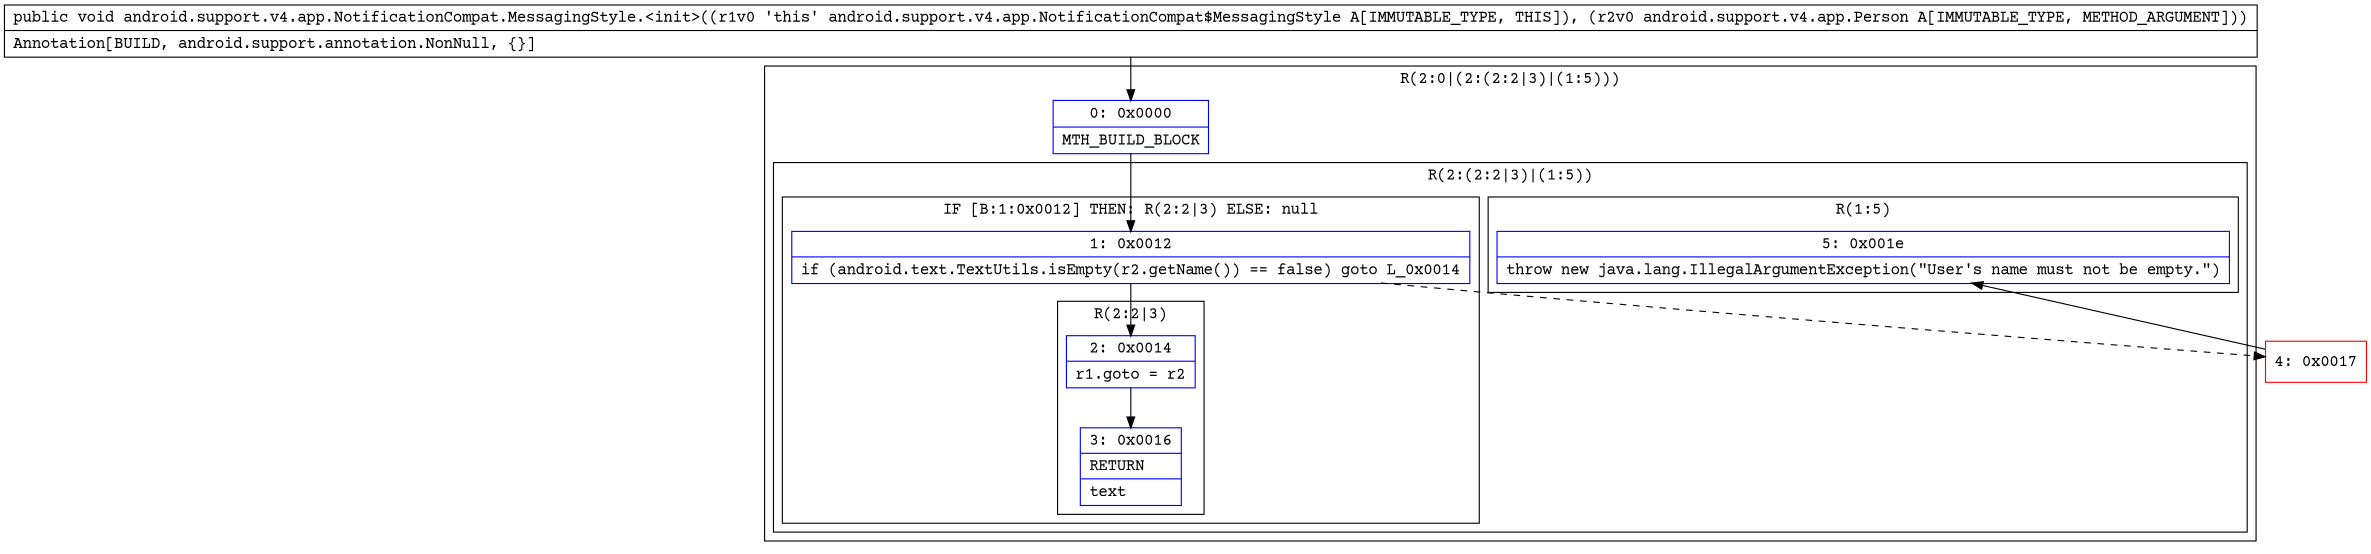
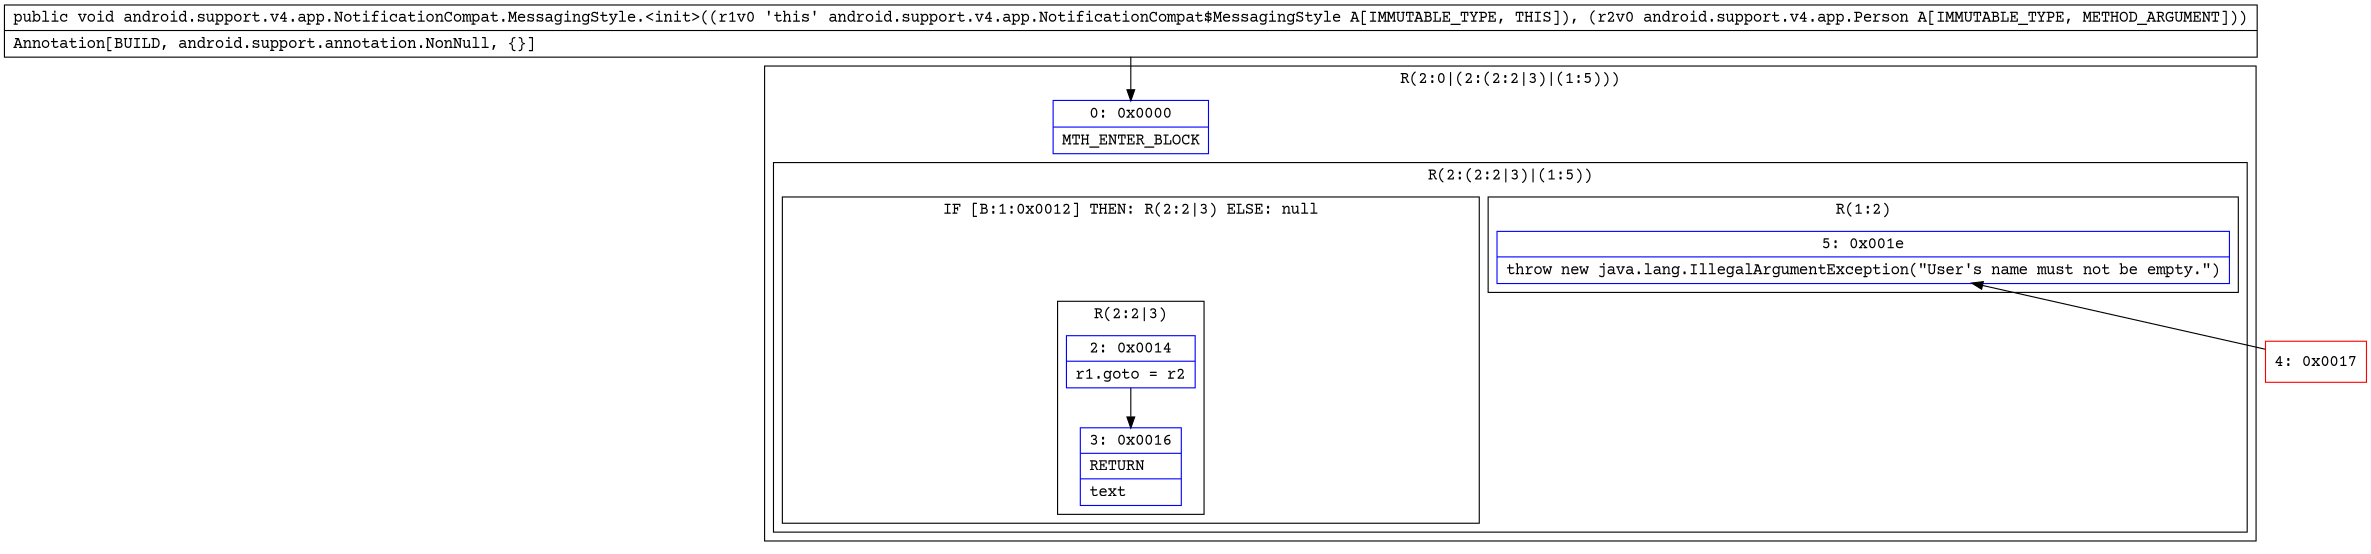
(1131, 140) -> (1131, 140)
(1863, 210) -> (1863, 210)
(1131, 257) -> none
